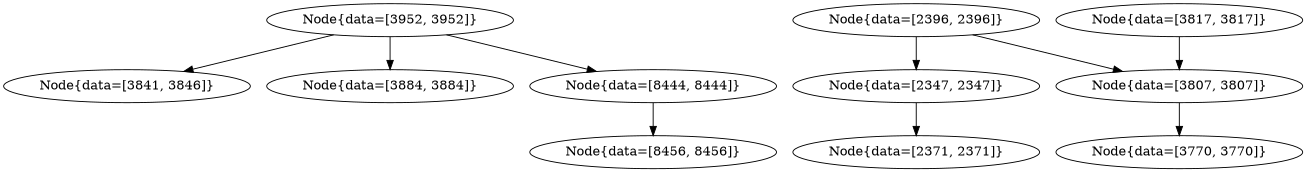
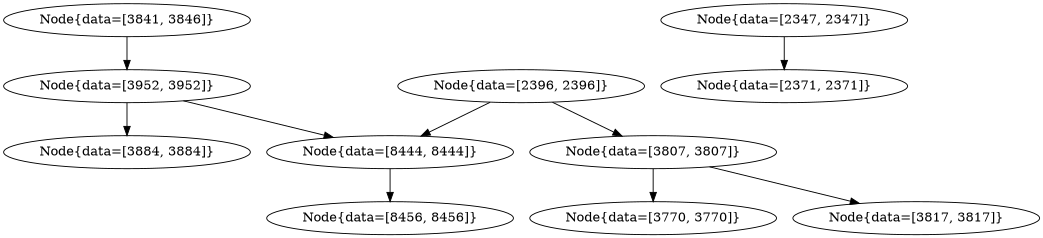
(916, 49) -> (460, 117)
(1179, 49) -> (780, 184)
(263, 52) -> (127, 49)
